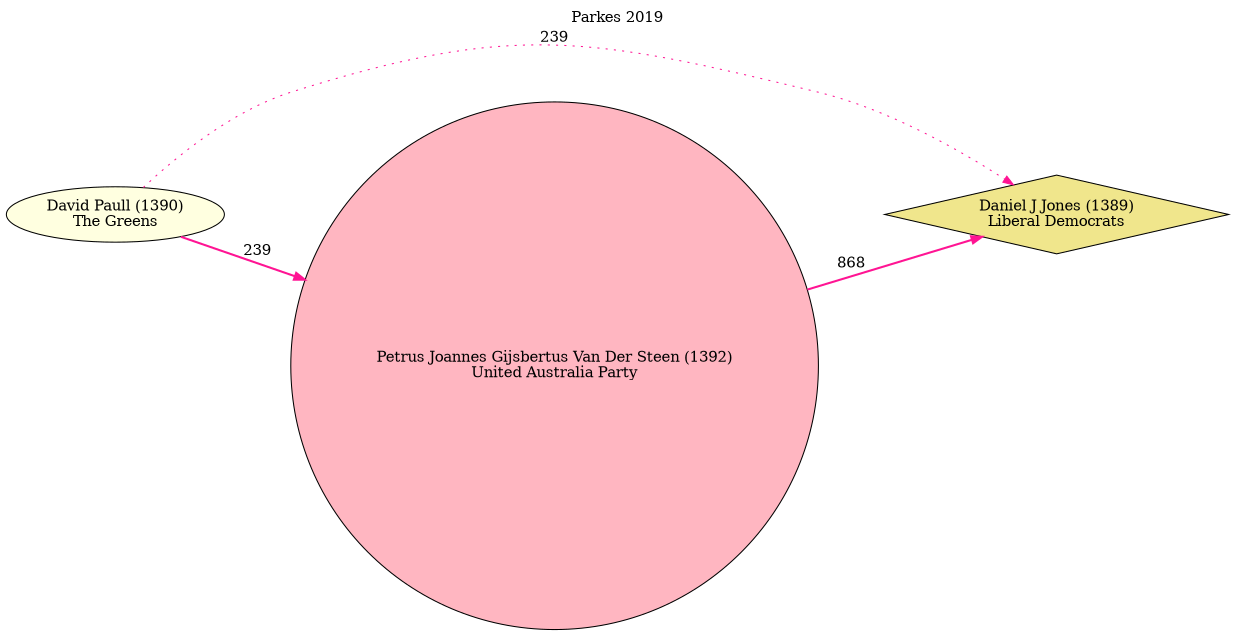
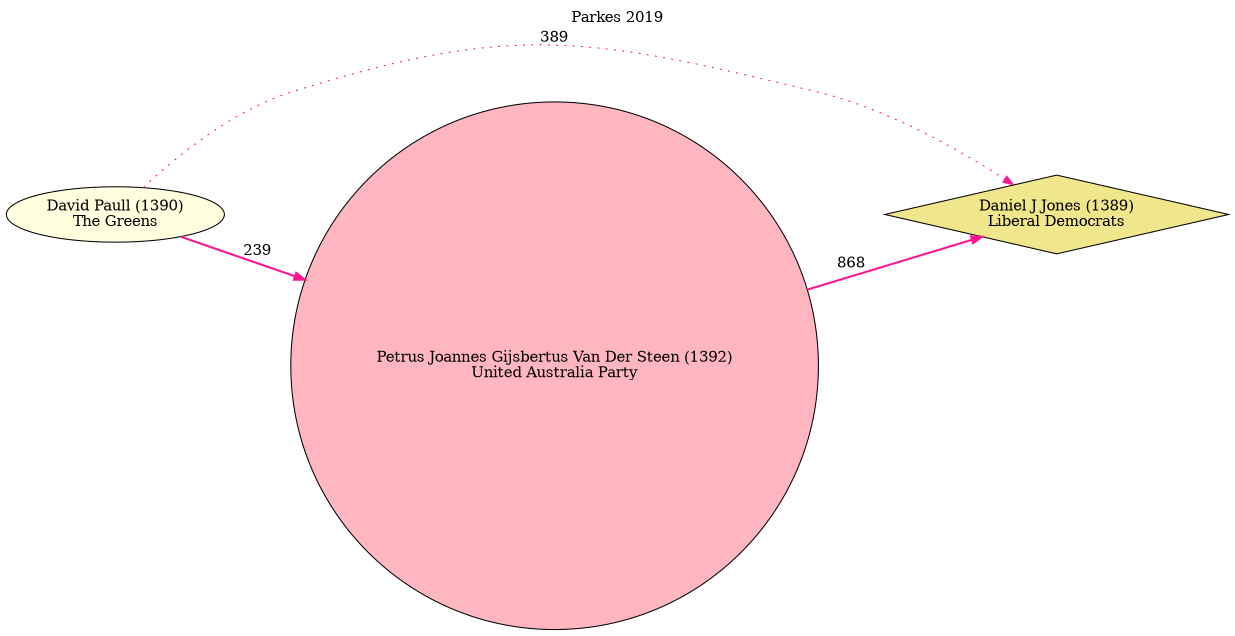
(555, 38) -> (555, 38)
